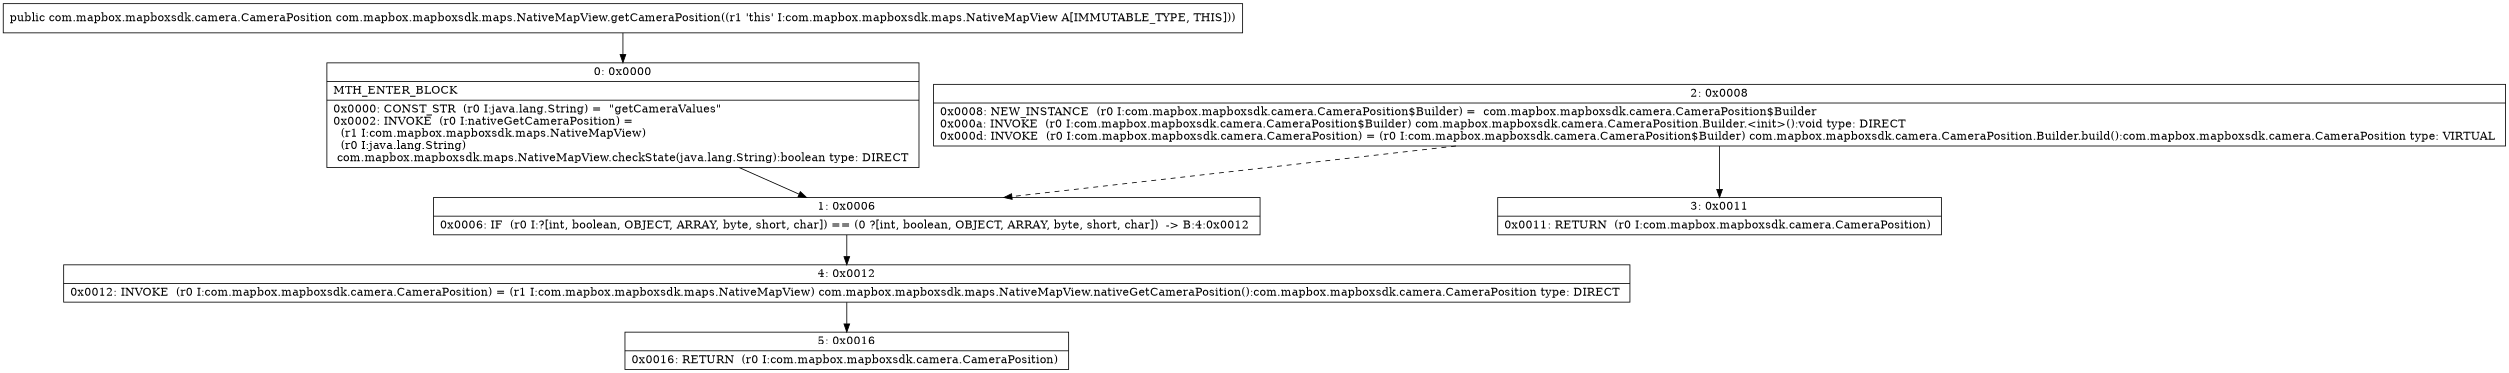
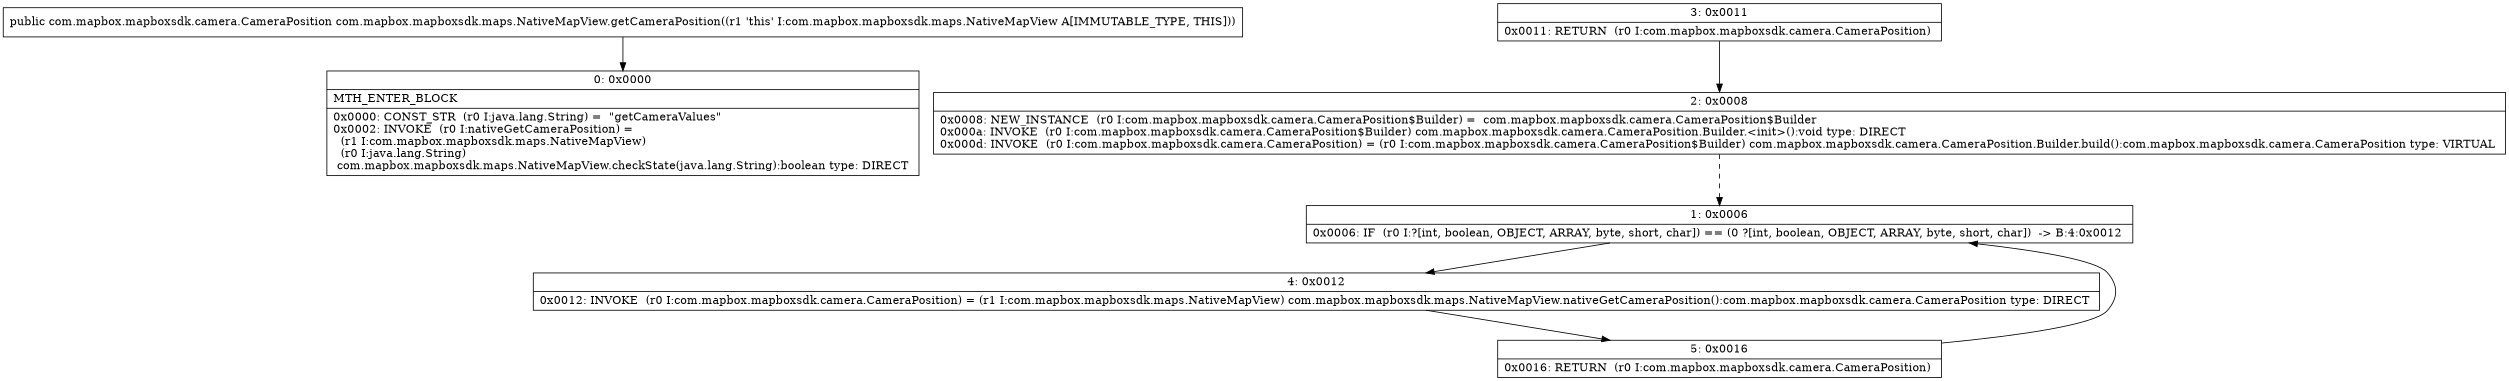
(1720, 168) -> (1720, 63)
(769, 181) -> (2109, 308)
